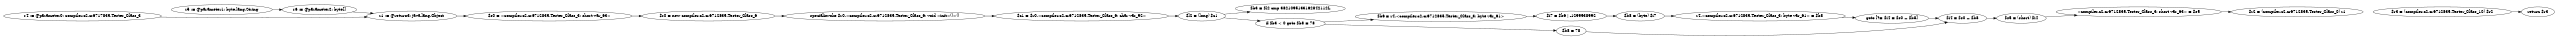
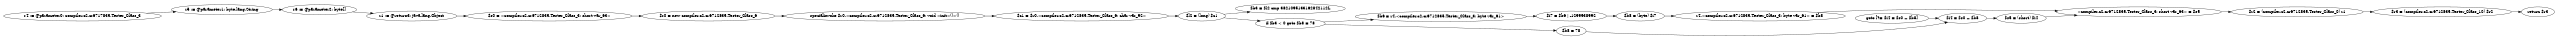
none -> (2367, 12)
(1847, 17) -> (1936, 10)
(262, 18) -> (160, 13)
